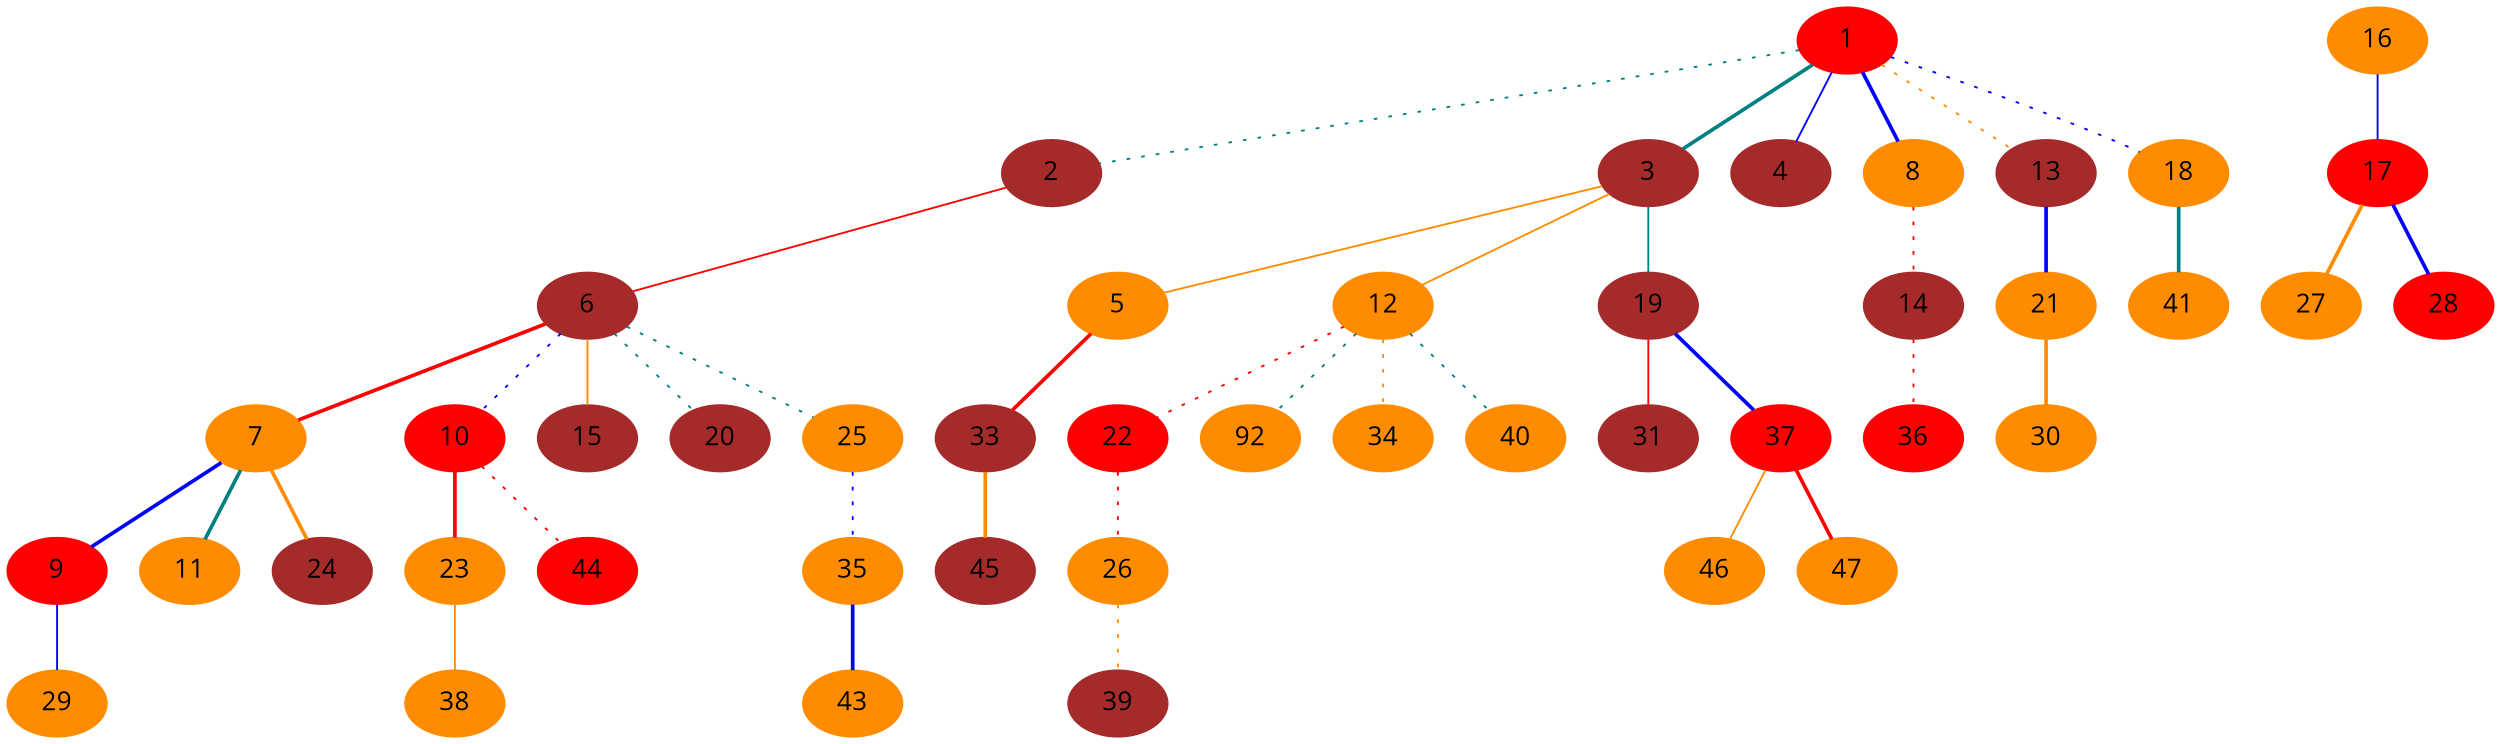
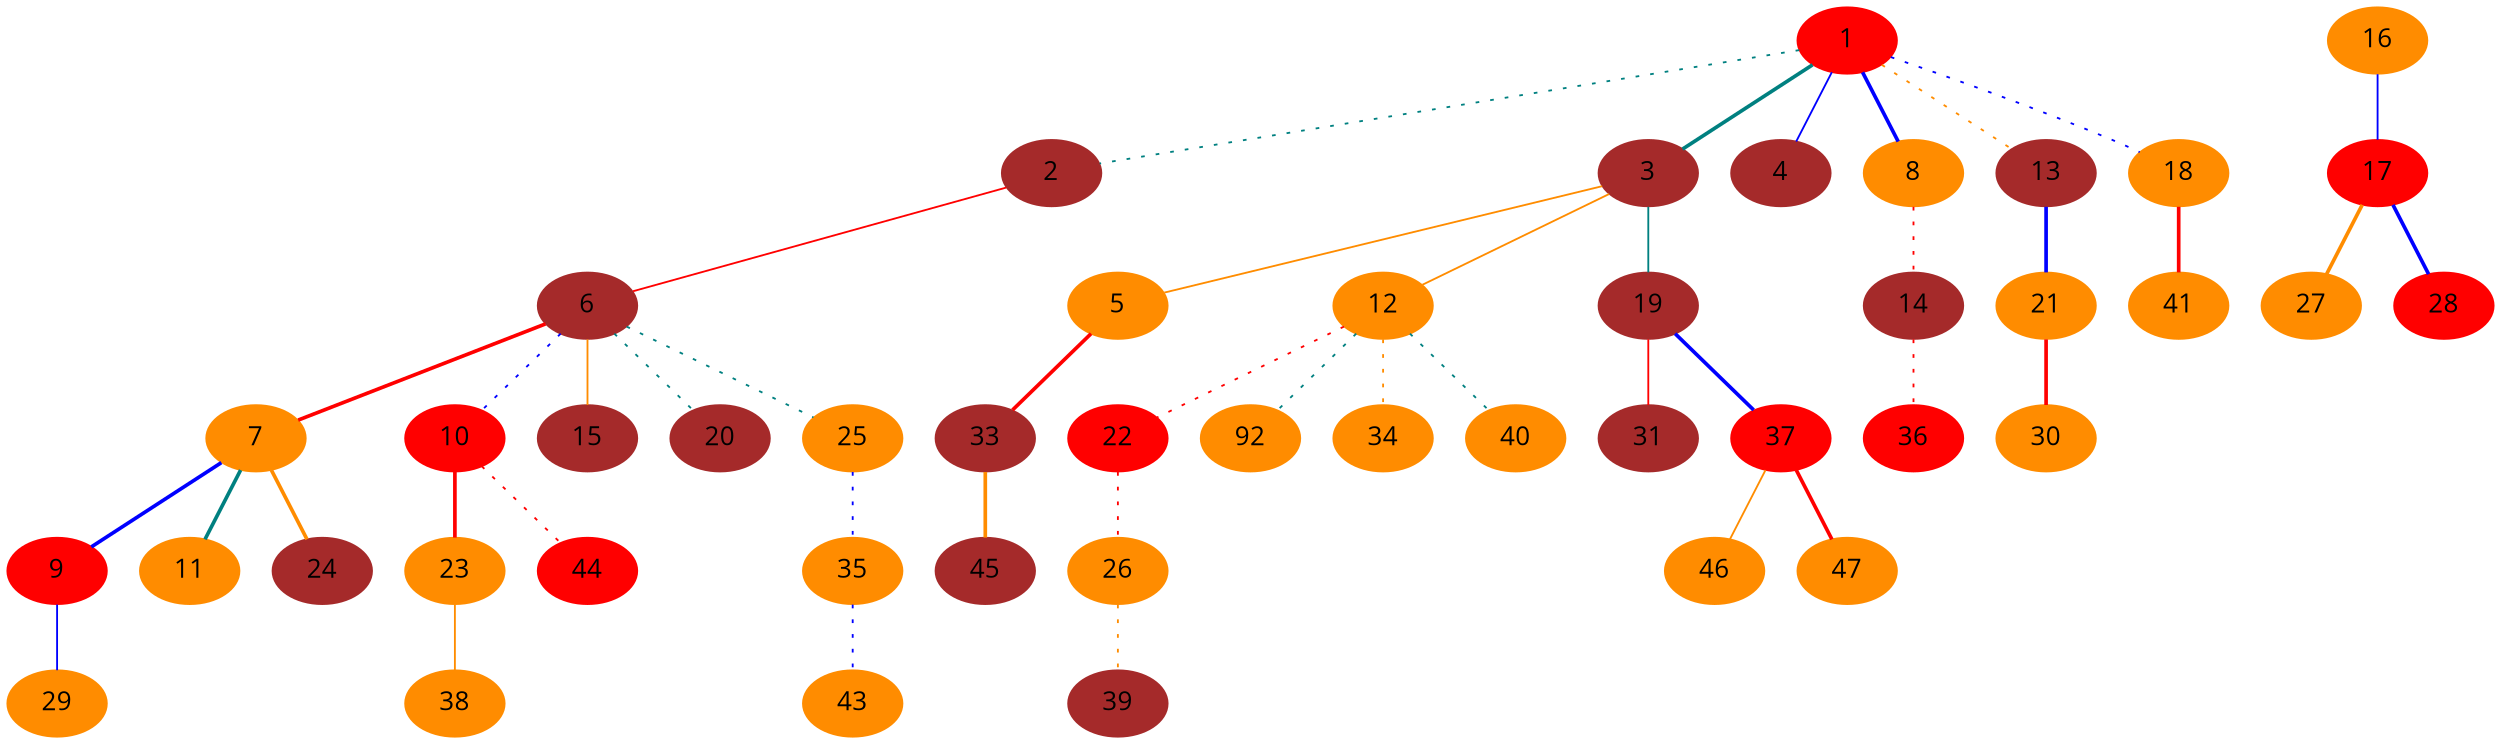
(2179, 240) -> (2179, 240)
(2046, 372) -> (2046, 372)
(853, 637) -> (853, 637)
